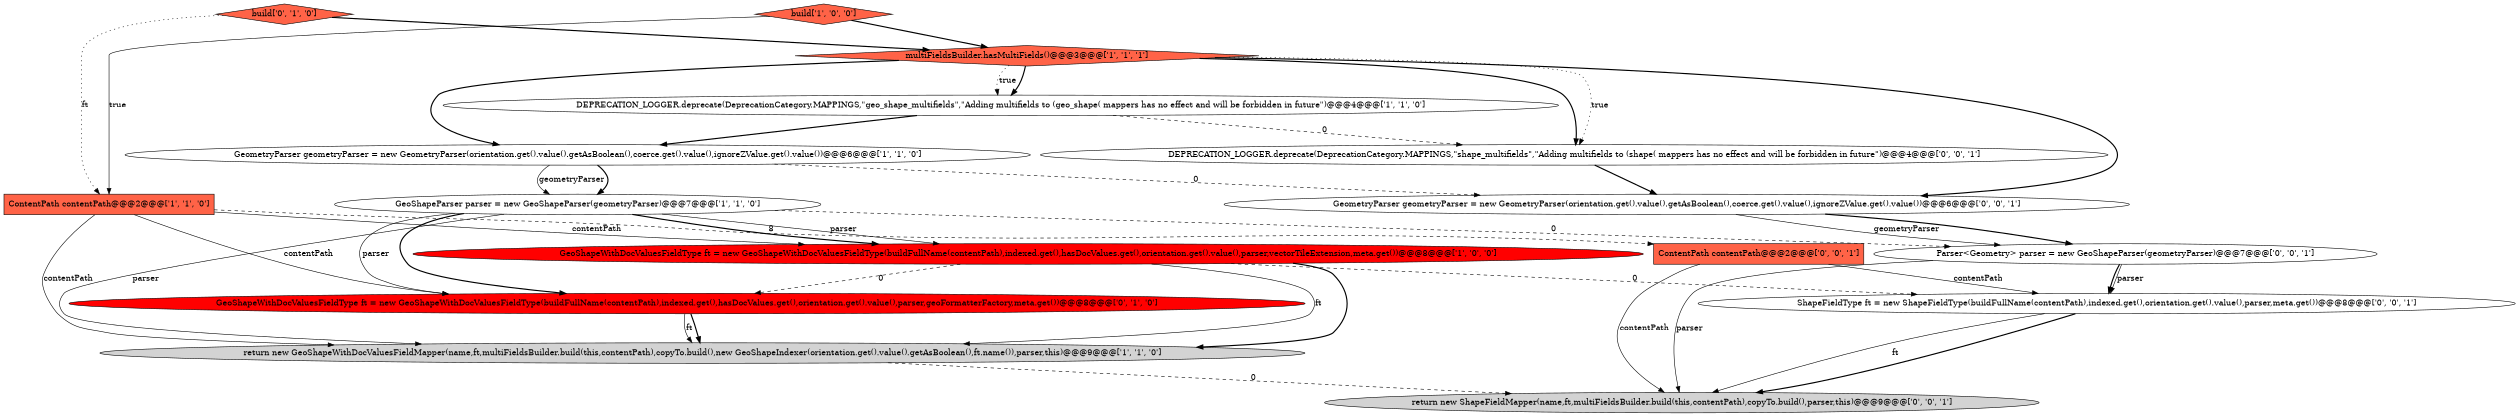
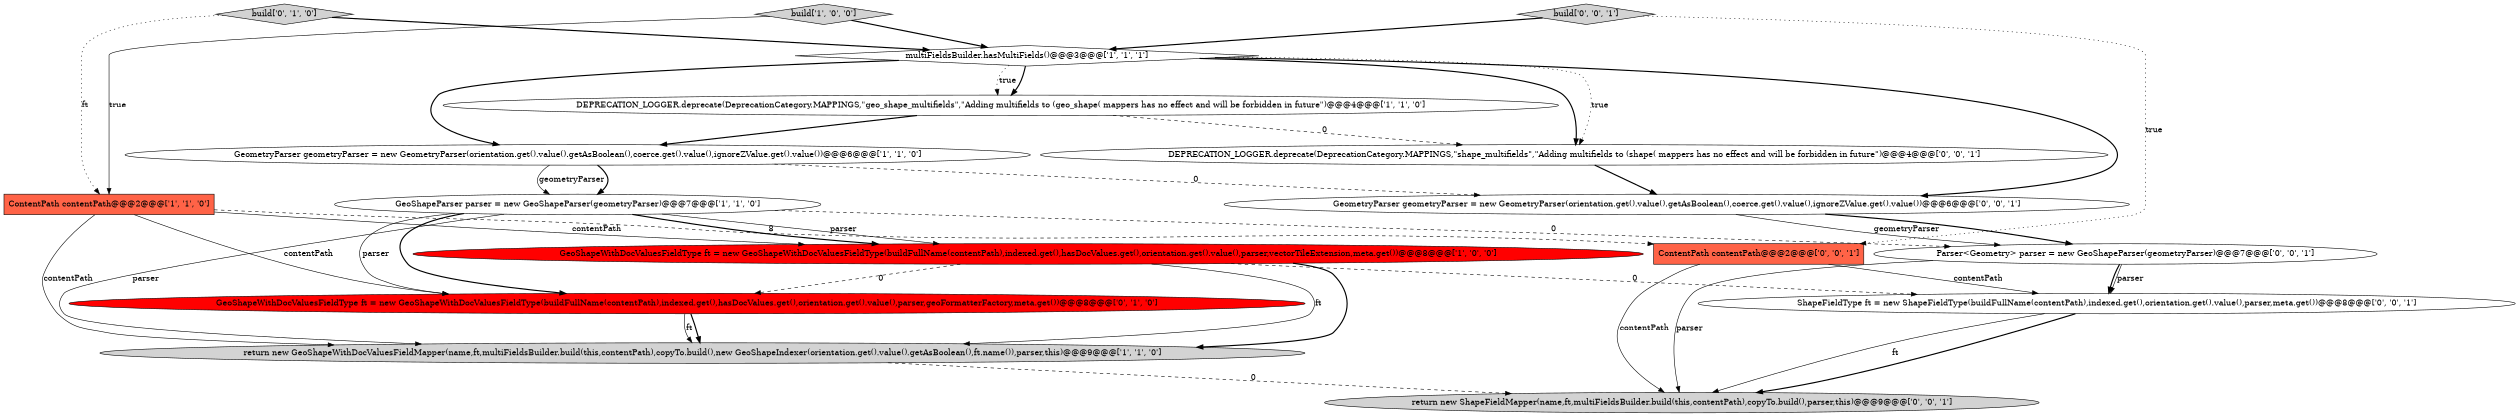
(284, 14) -> (284, 14)
(824, 14) -> (824, 14)
none -> (1586, 14)
(1027, 56) -> (1027, 56)
